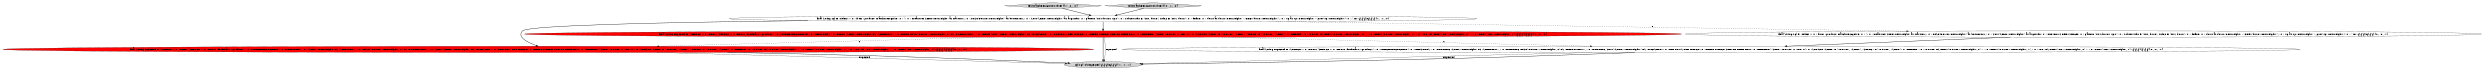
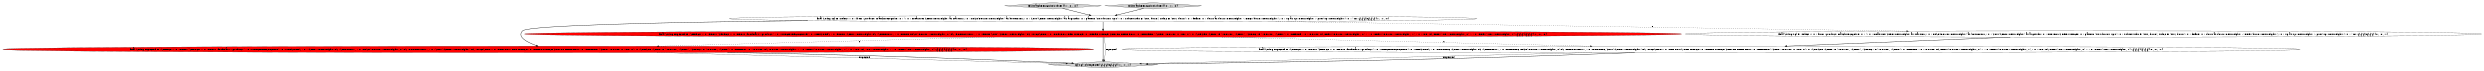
(1103, 65) -> (1103, 65)
